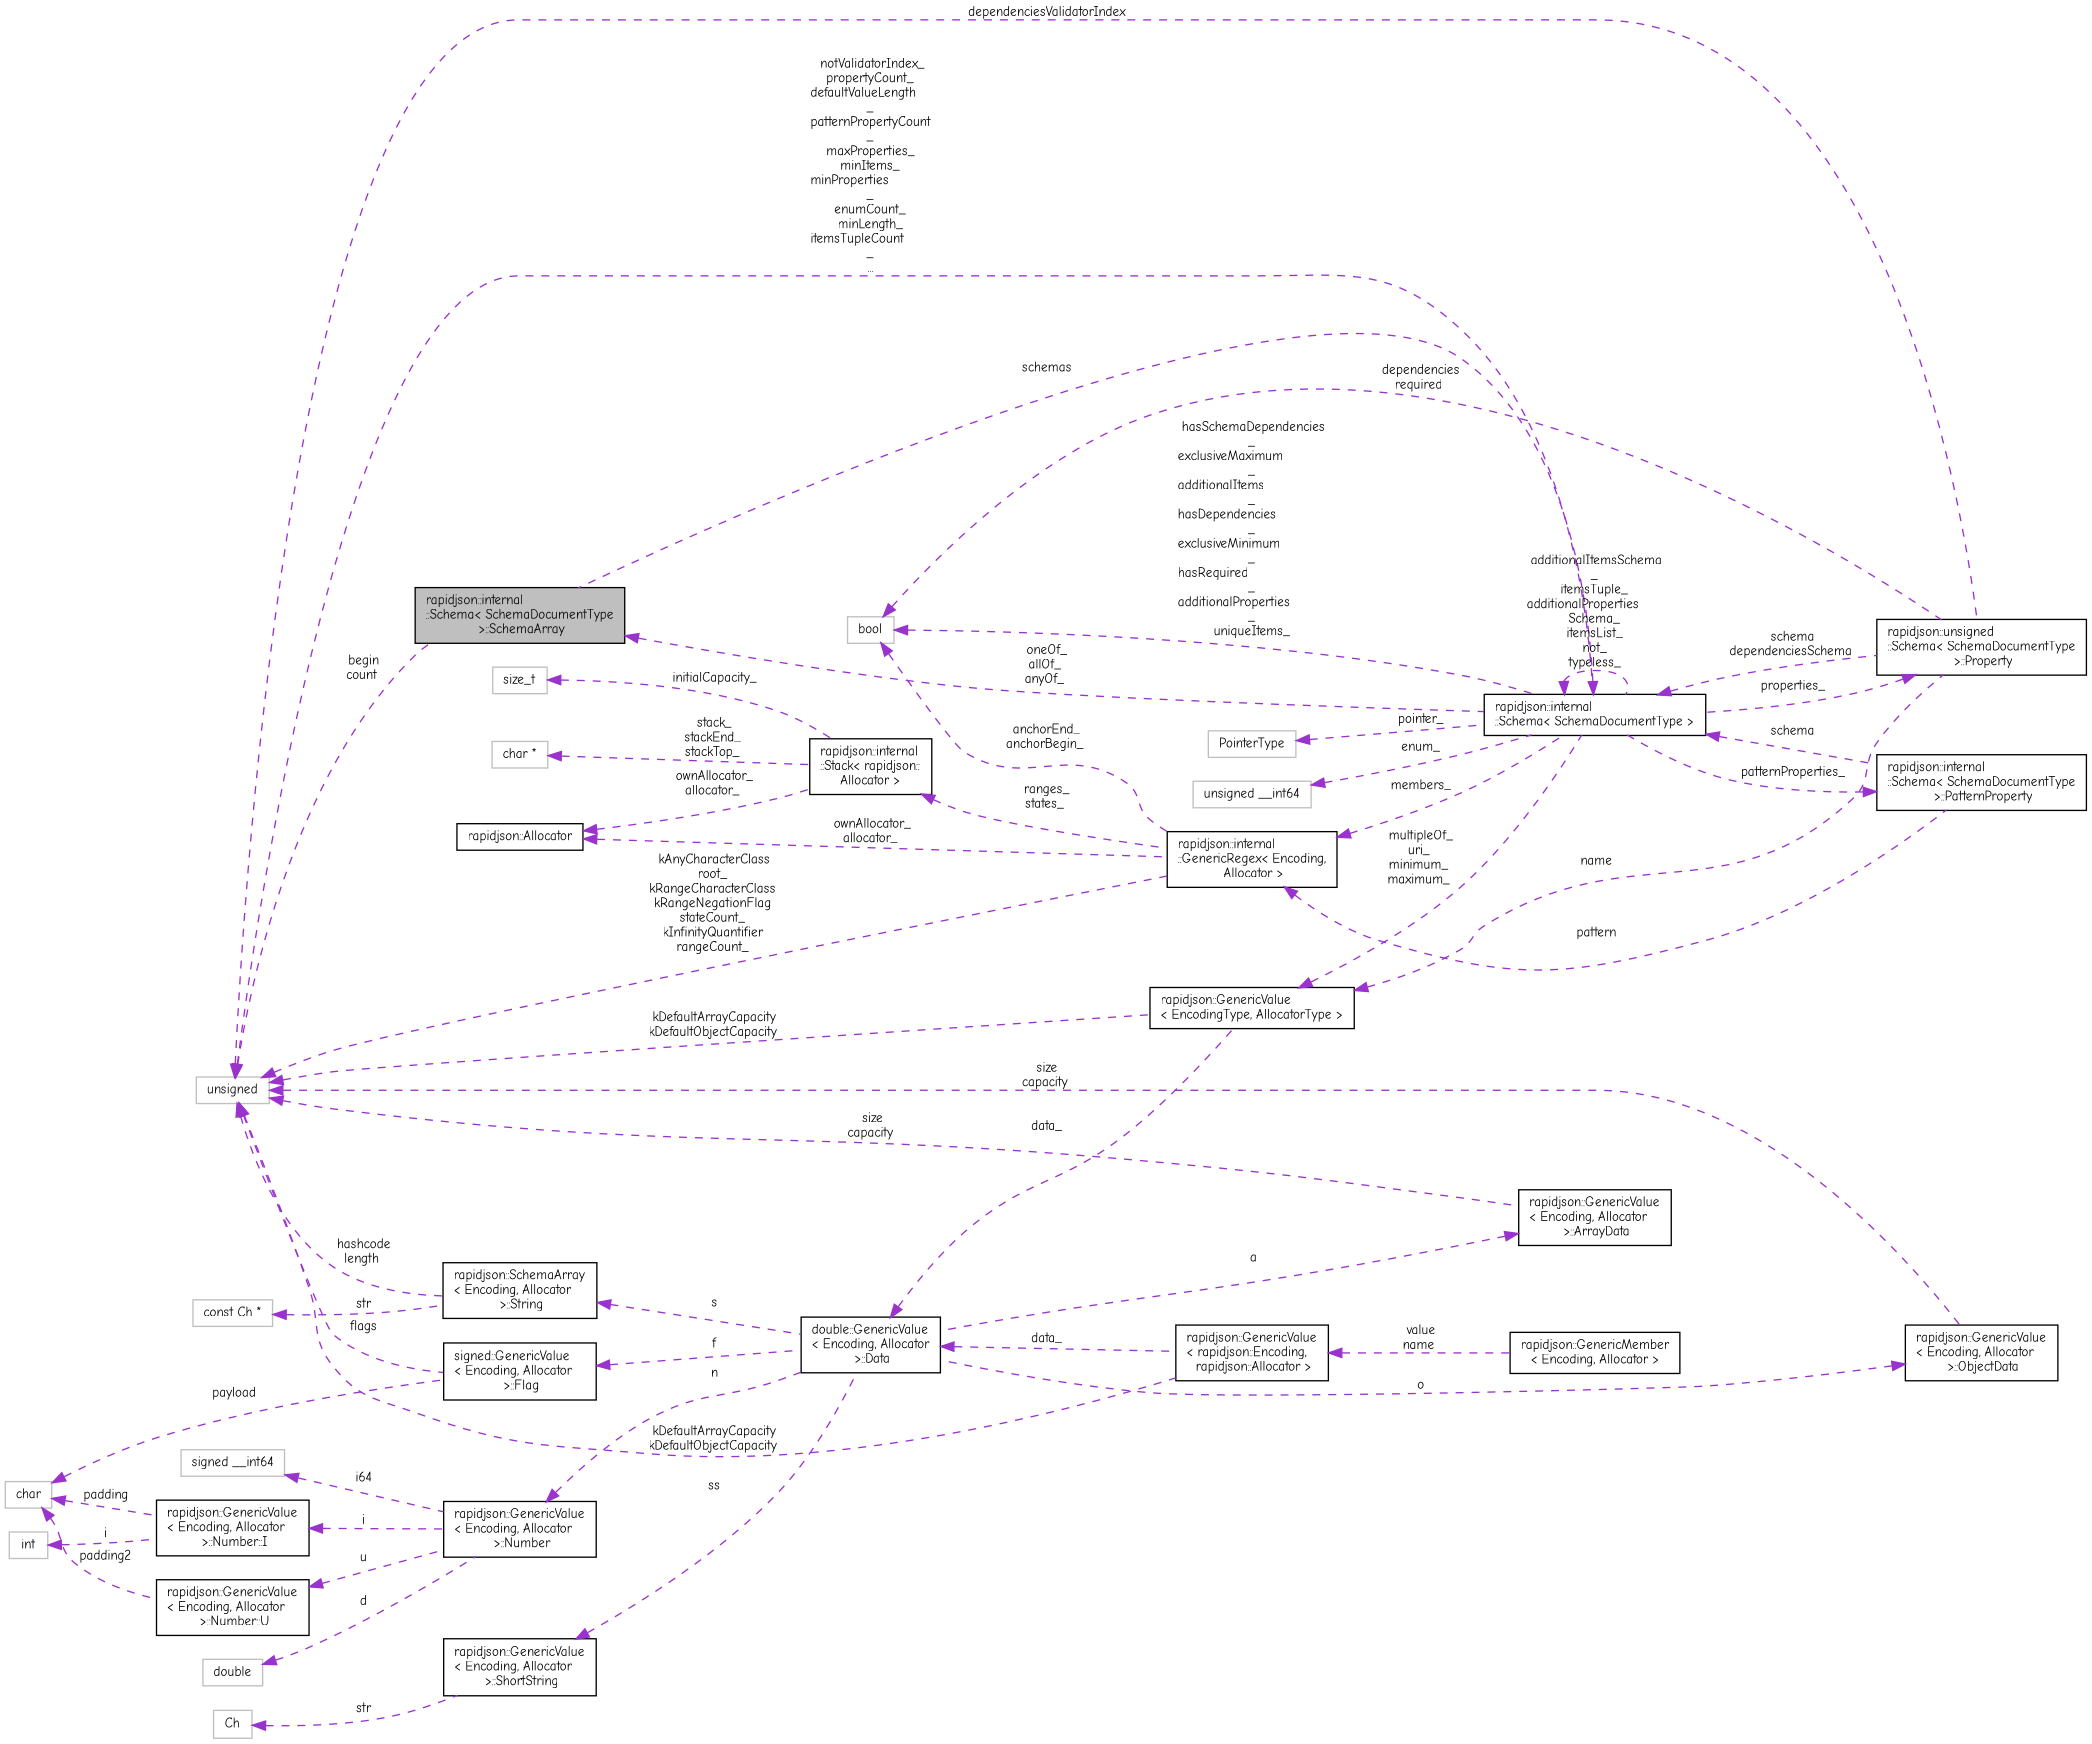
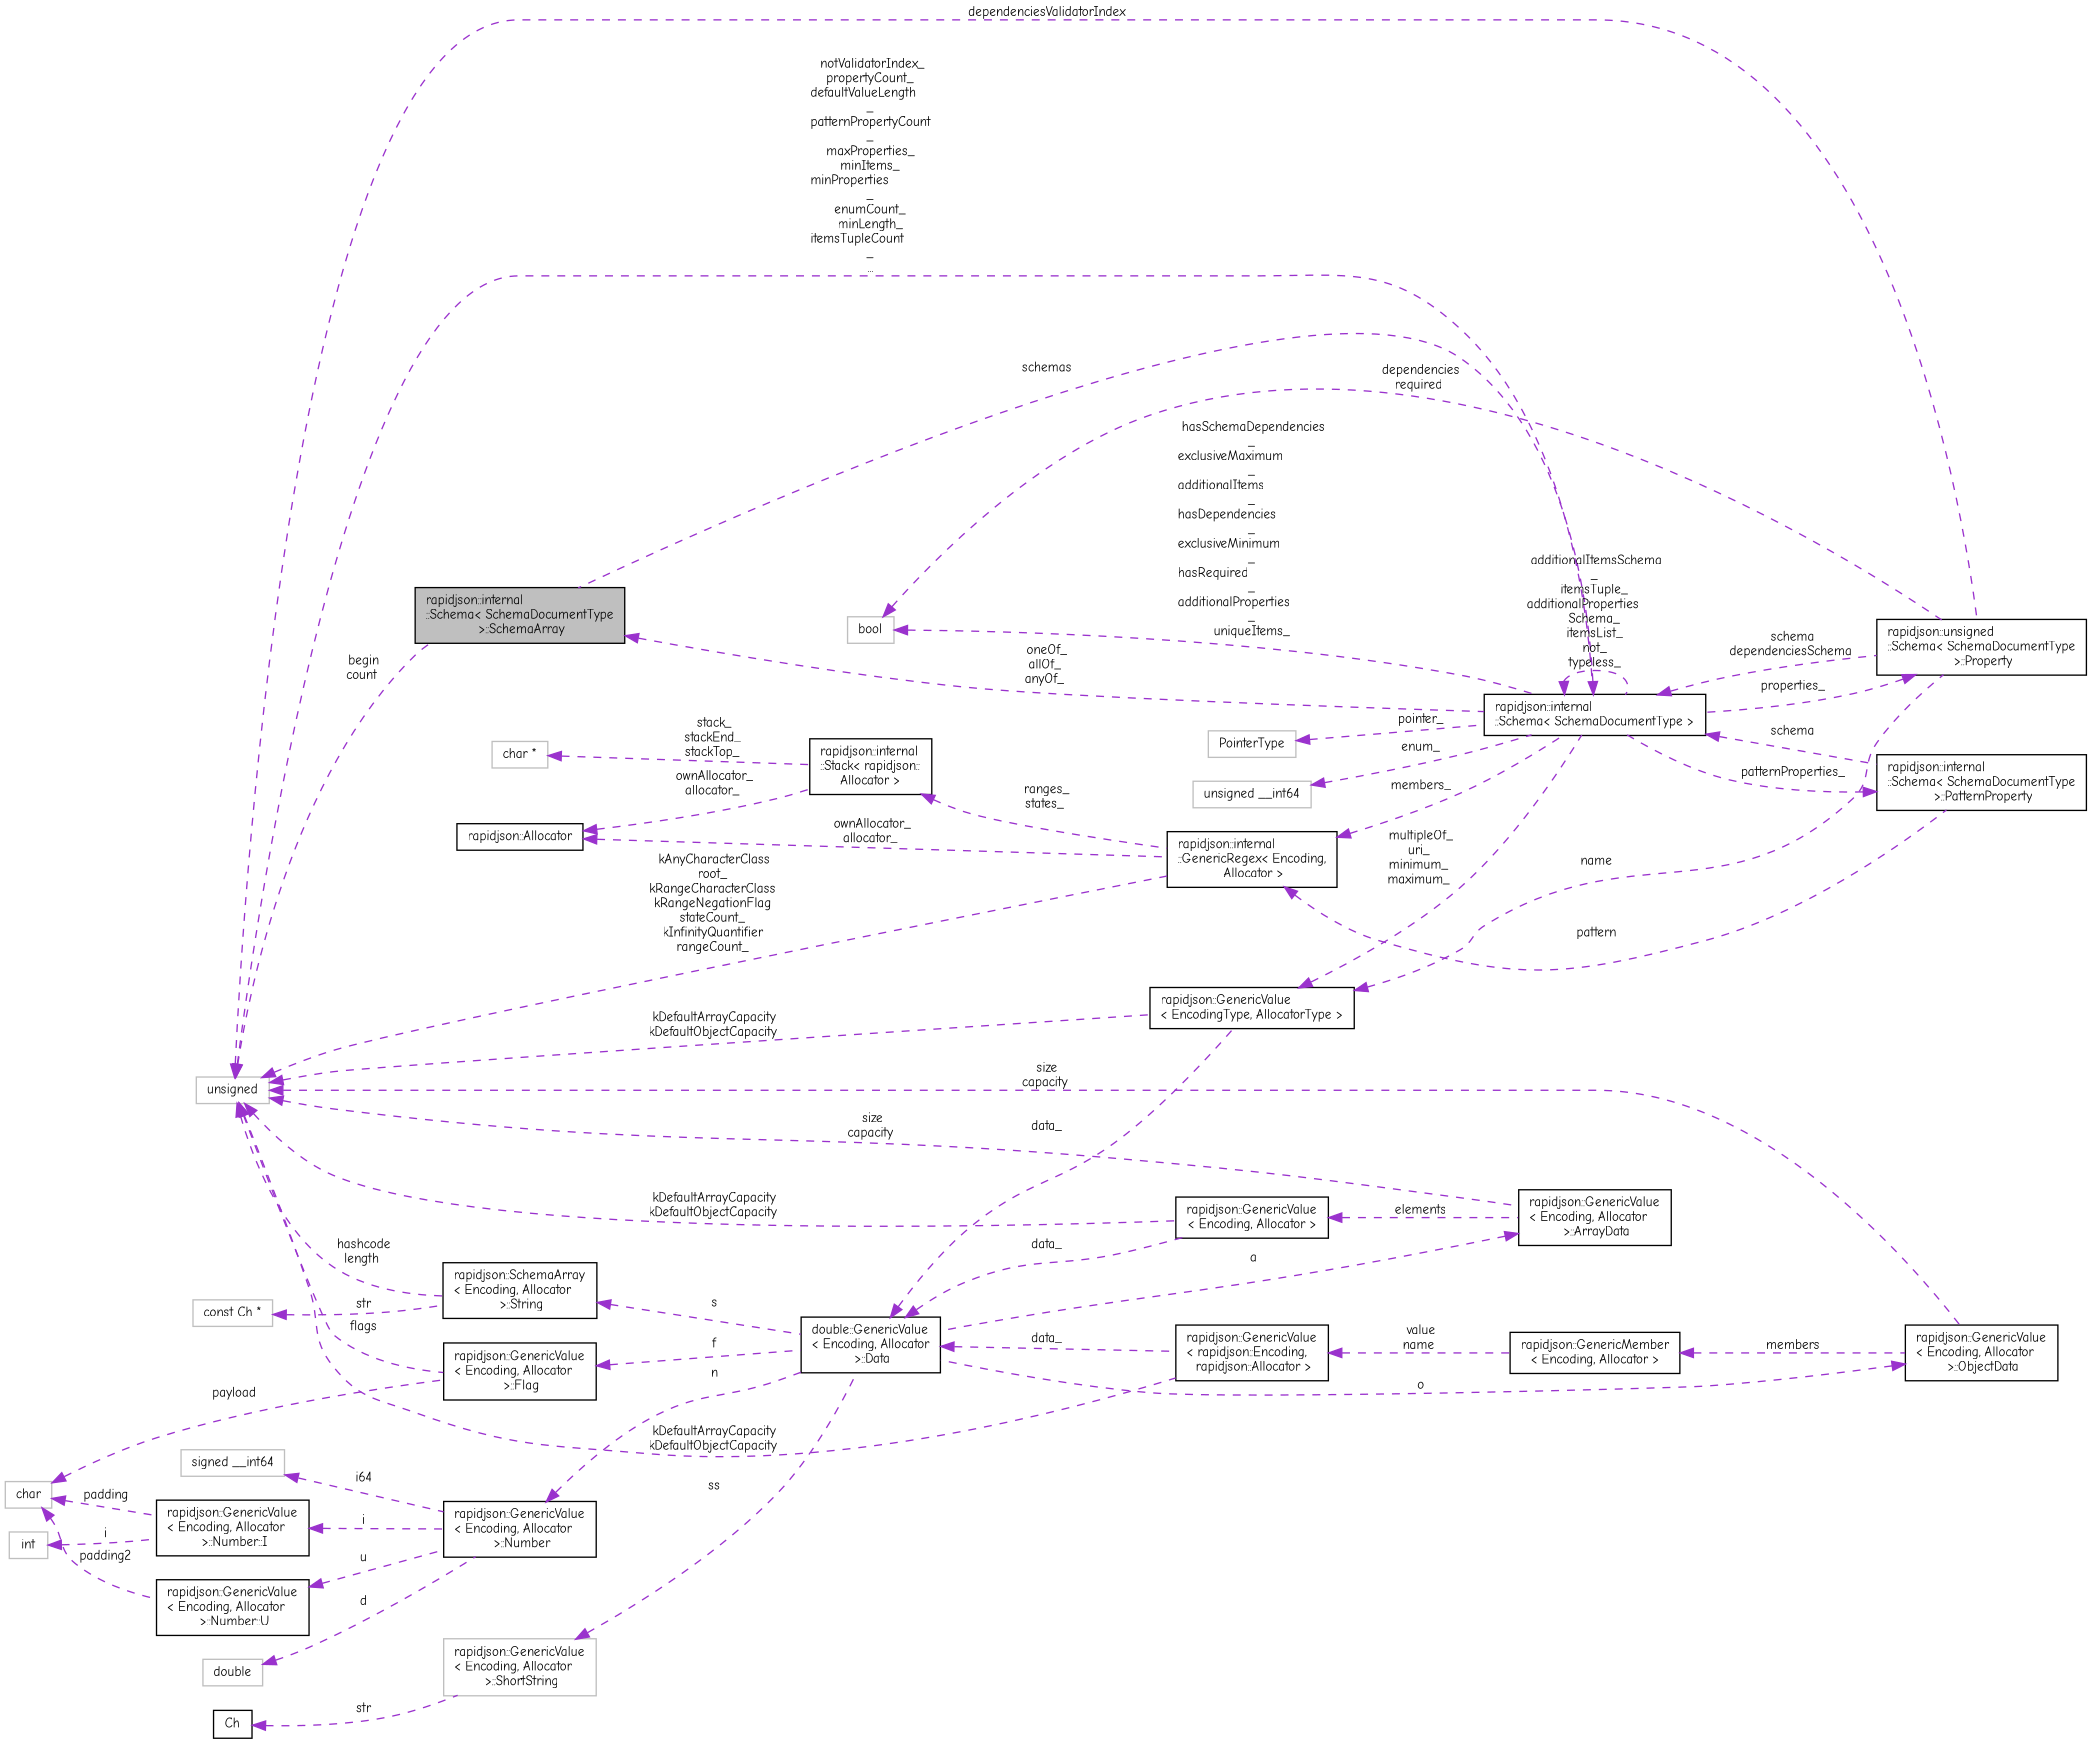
(520, 680) -> none
(1017, 768) -> none
none -> (1252, 1218)
none -> (1799, 1353)
(520, 1371) -> (520, 1371)
(520, 1667) -> (520, 1667)
(233, 1724) -> (233, 1724)
